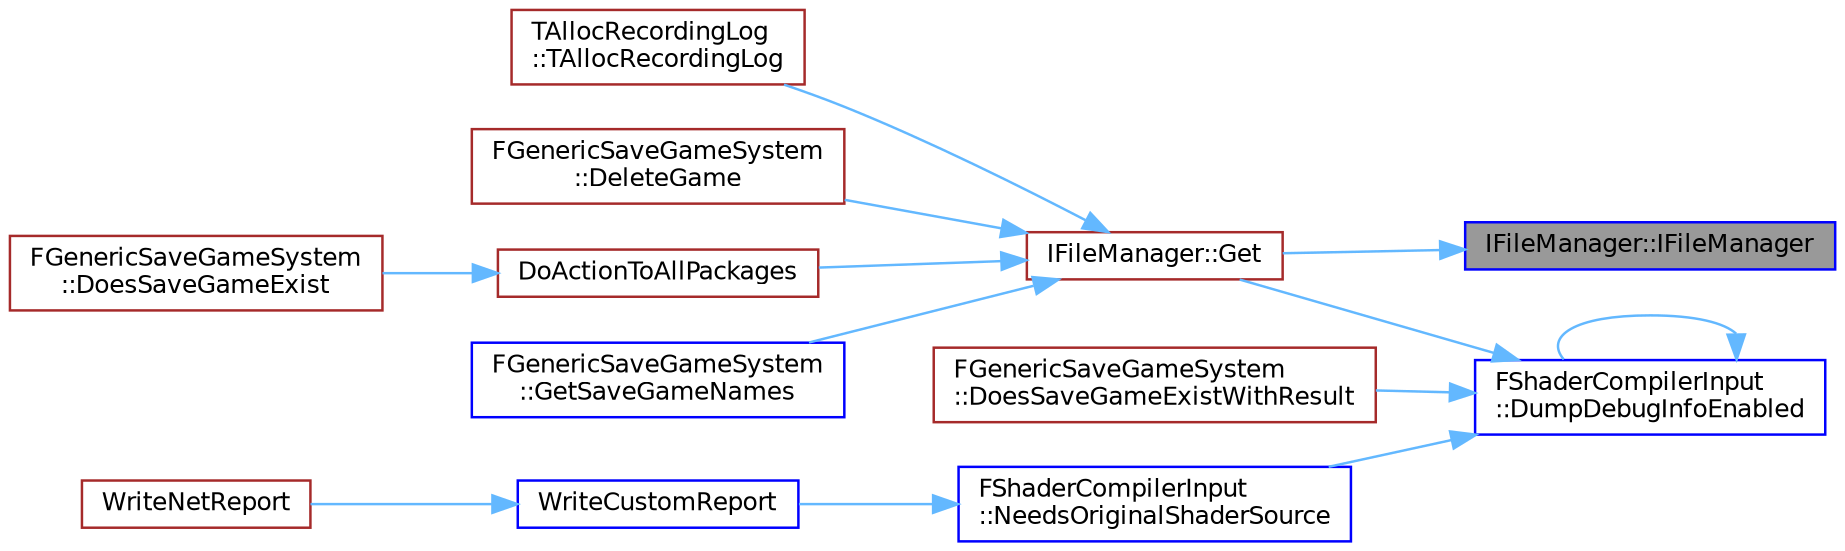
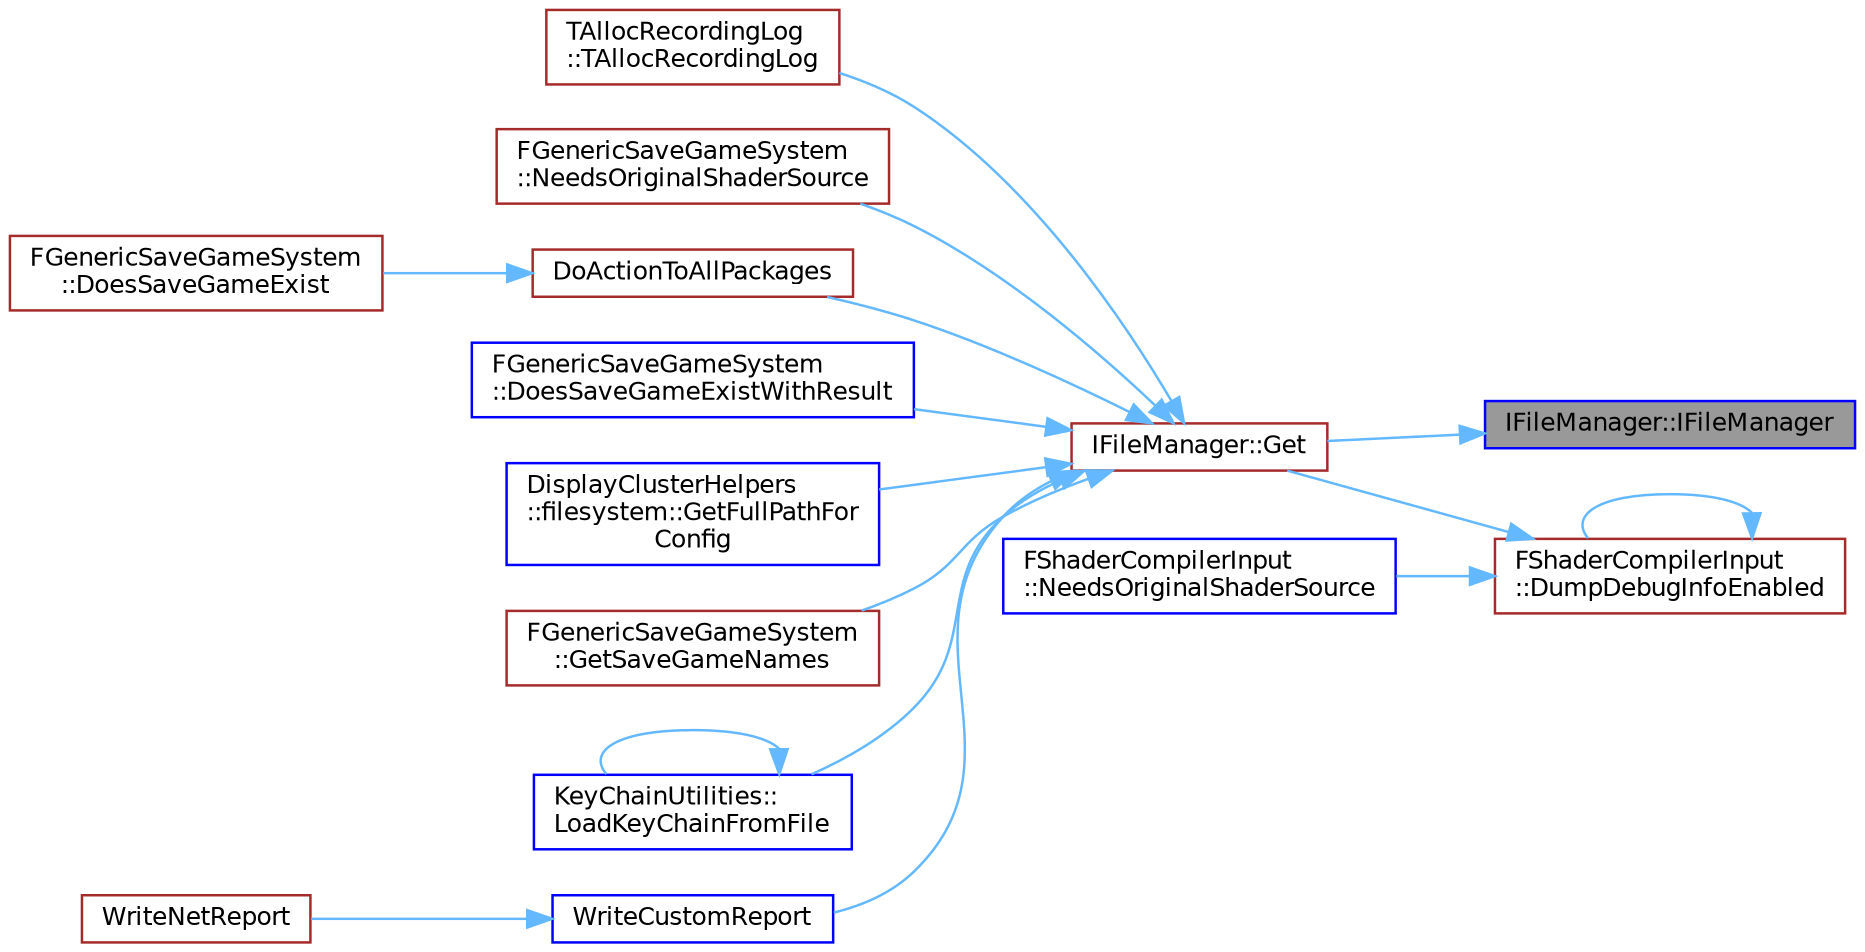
(658, 166) -> (693, 166)
(658, 380) -> (693, 648)
(1155, 385) -> (693, 380)
(1413, 391) -> (980, 418)
(1650, 397) -> (1670, 576)
(866, 504) -> (962, 711)
none -> (693, 514)
none -> (693, 812)
